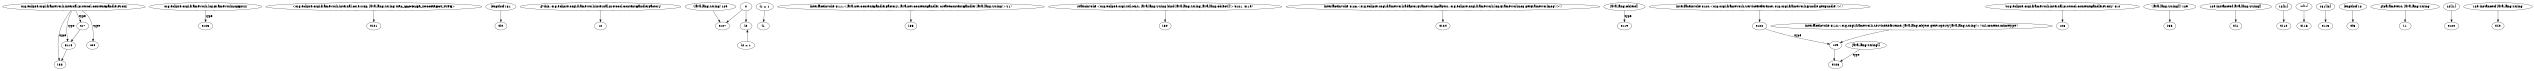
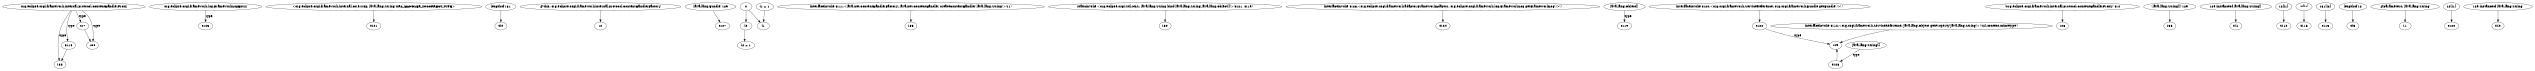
(710, 7) -> (710, 7)
(735, 16) -> (754, 16)
(76, 35) -> (87, 35)
(748, 37) -> (745, 35)
(1834, 54) -> (1837, 56)
